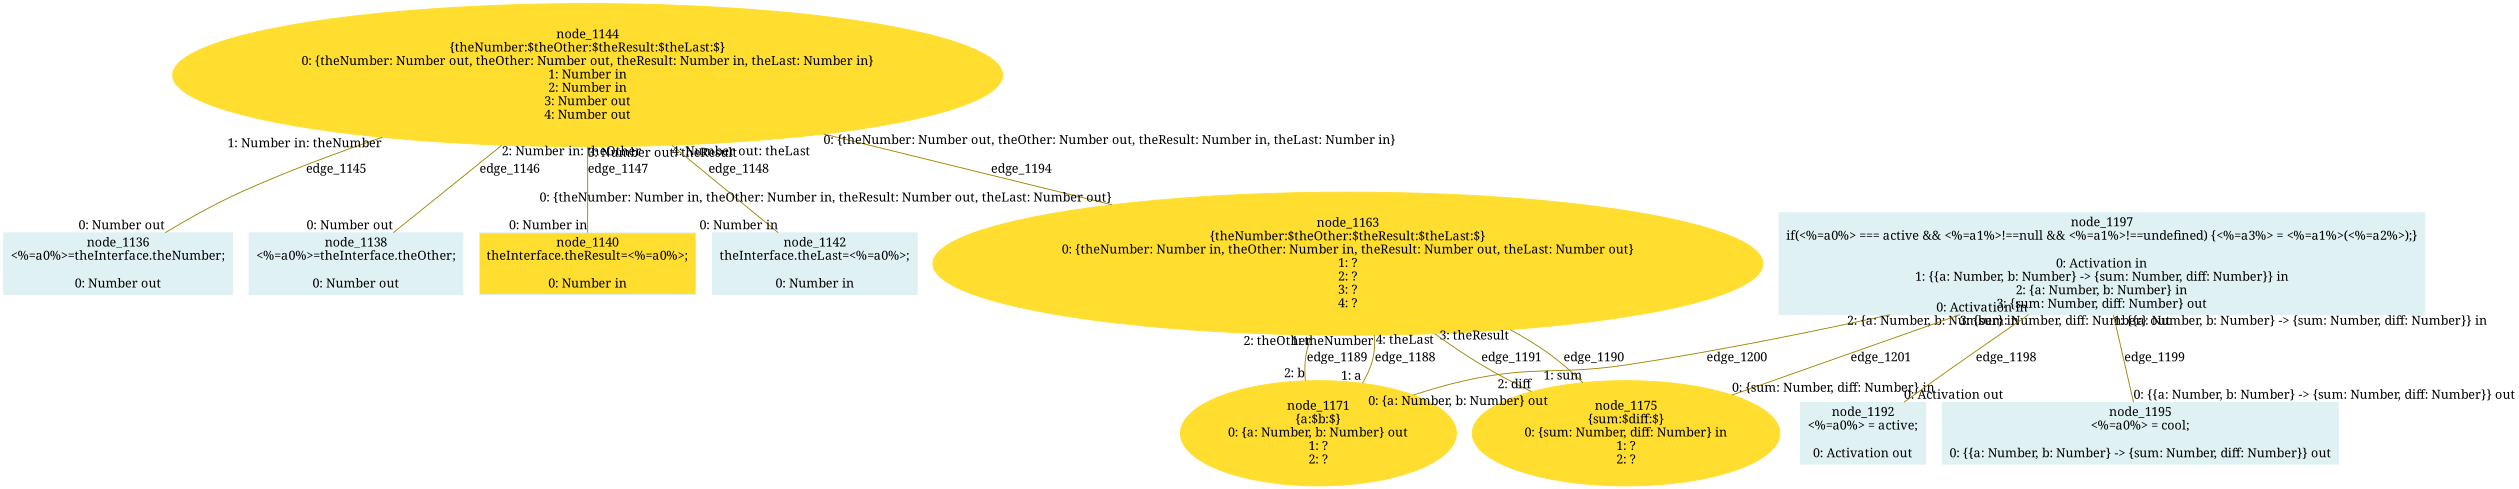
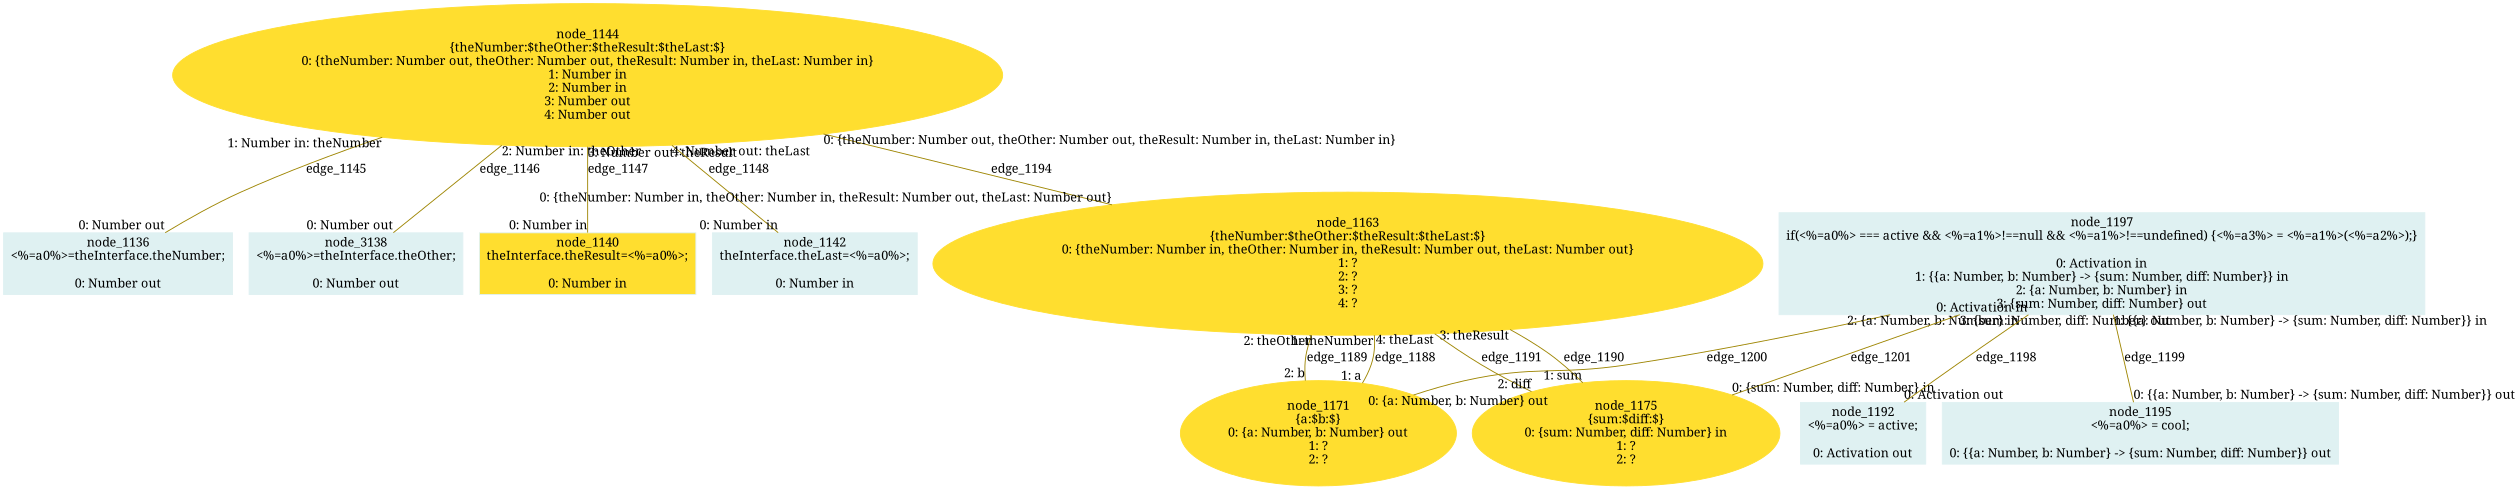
(356, 264) -> (356, 264)
